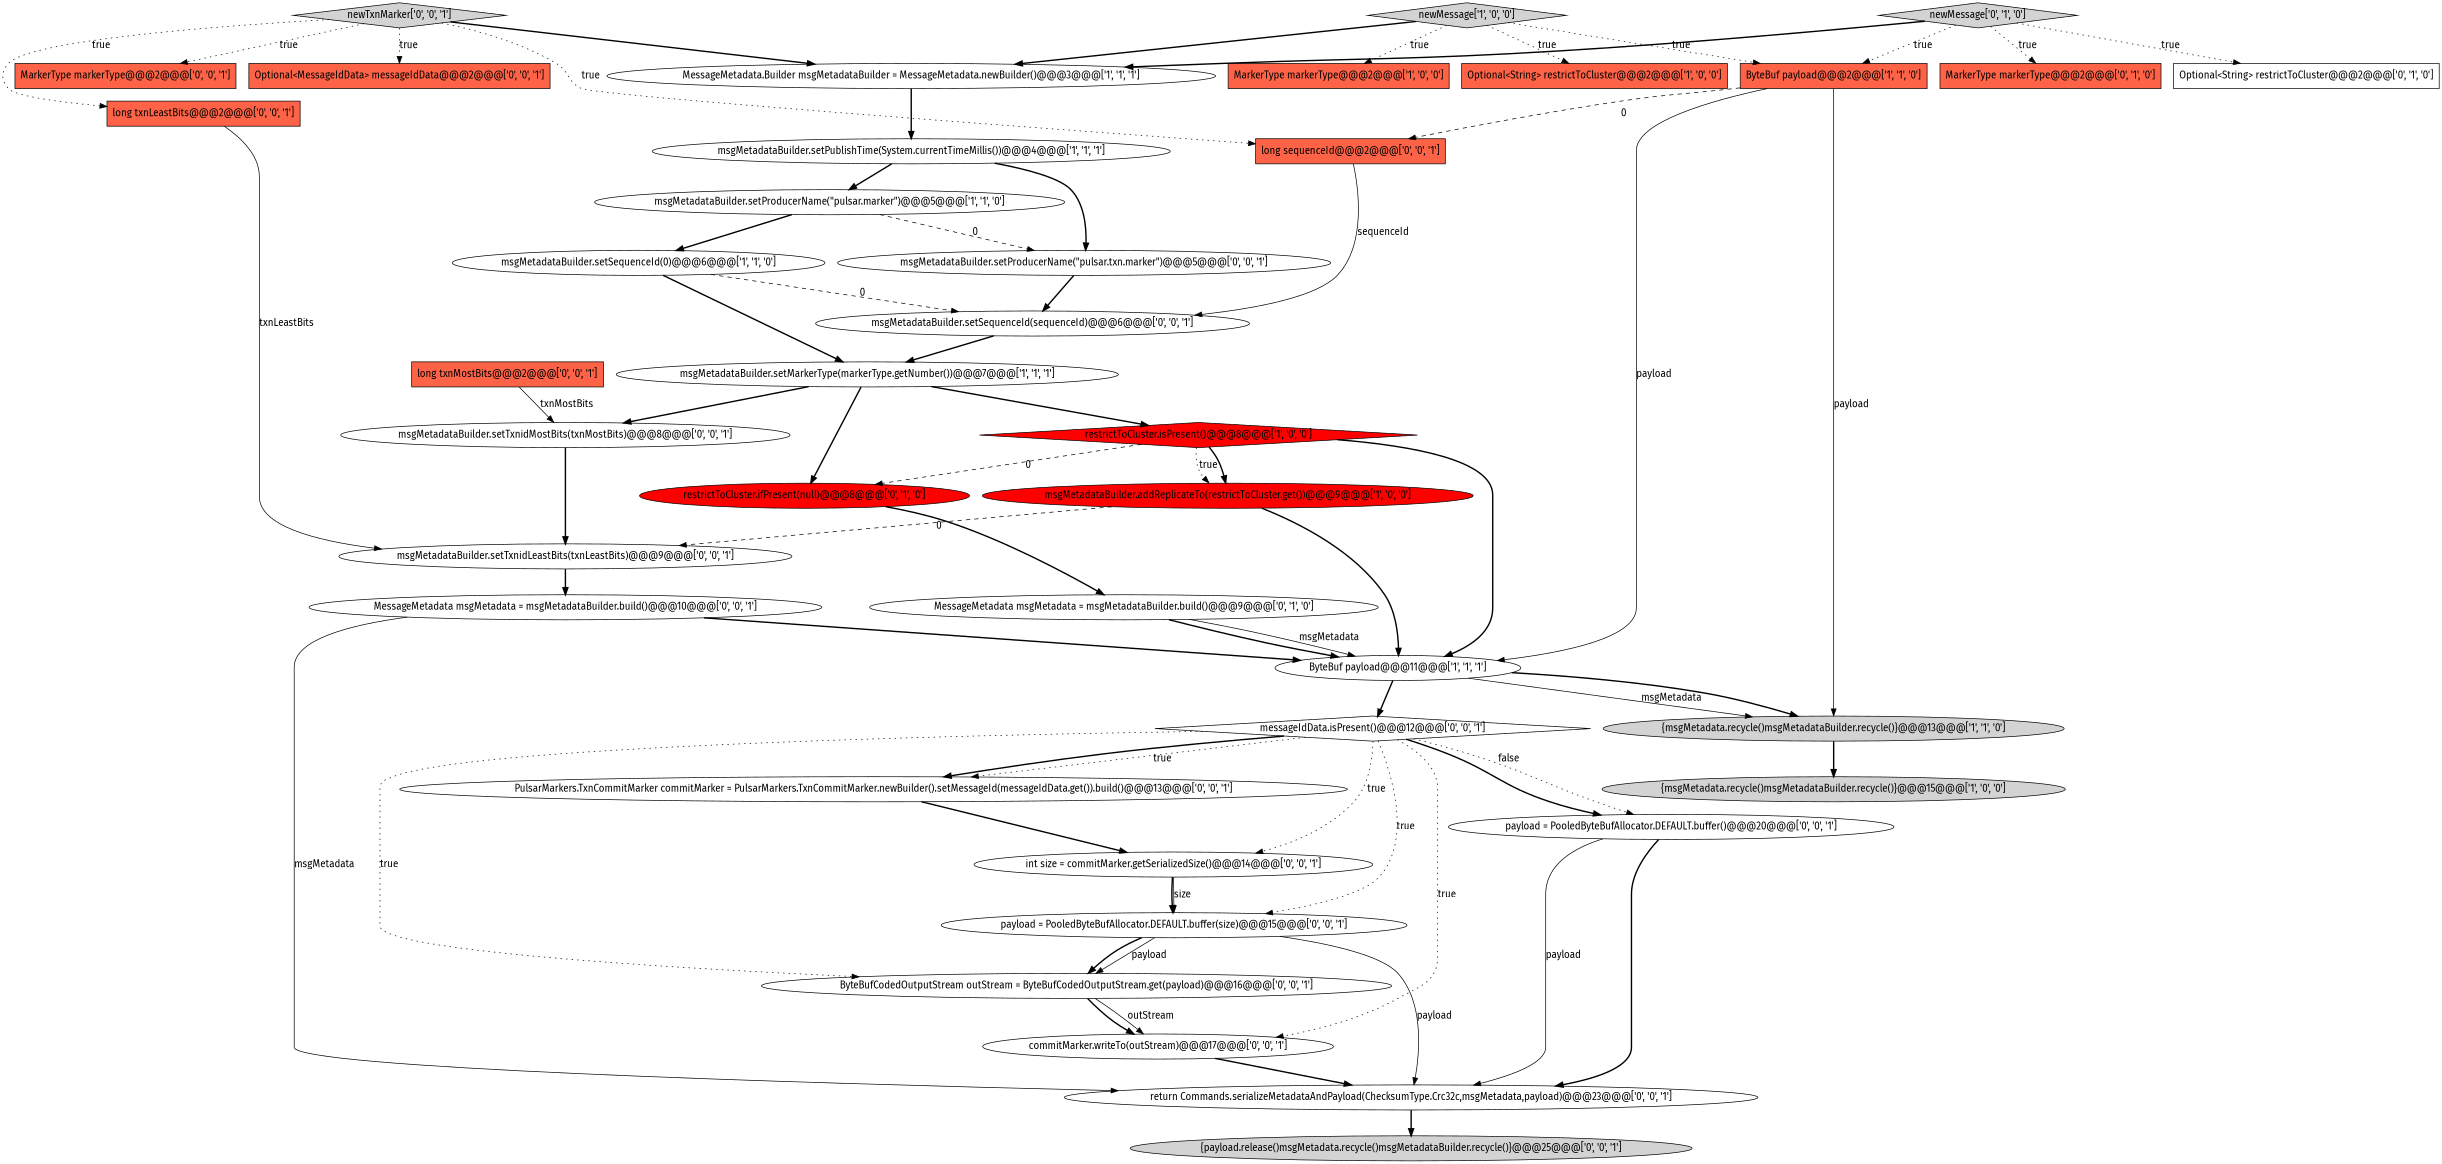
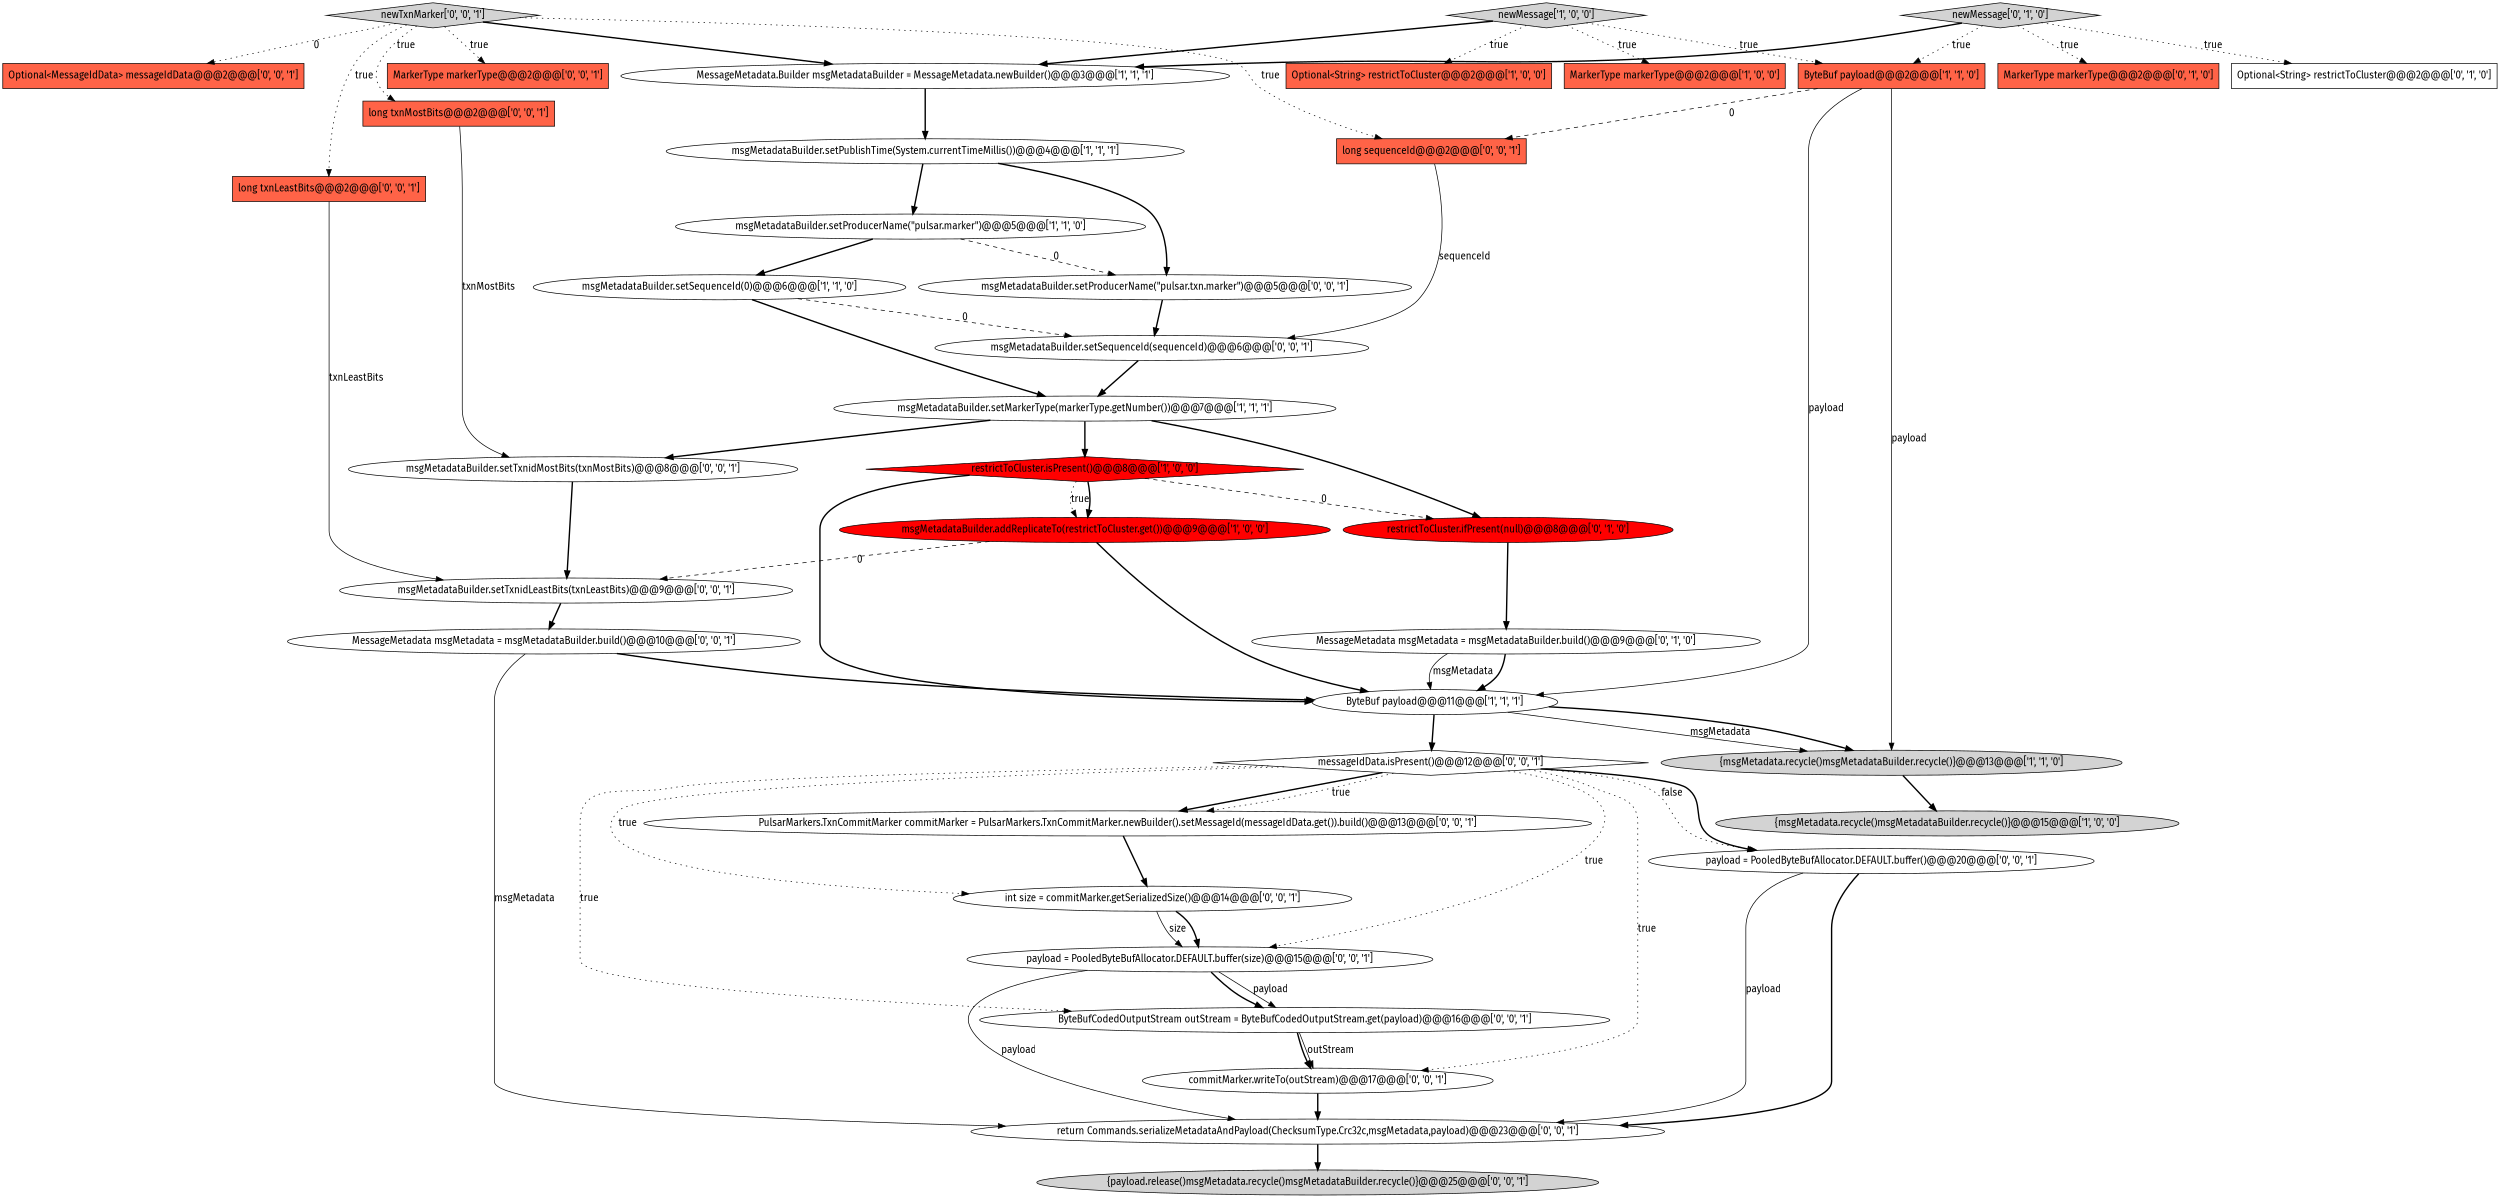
(409, 46) -> (317, 46)
none -> (383, 57)
